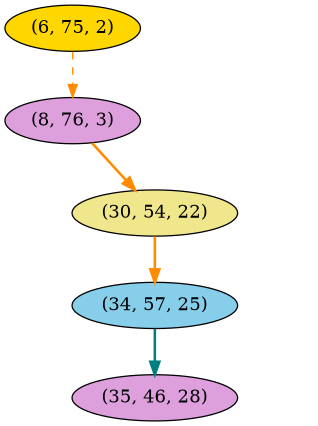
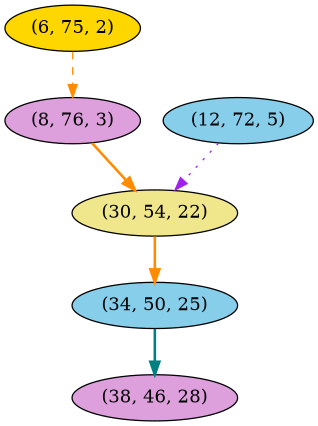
none -> (238, 121)
(155, 305) -> (155, 305)
(155, 398) -> (155, 398)
